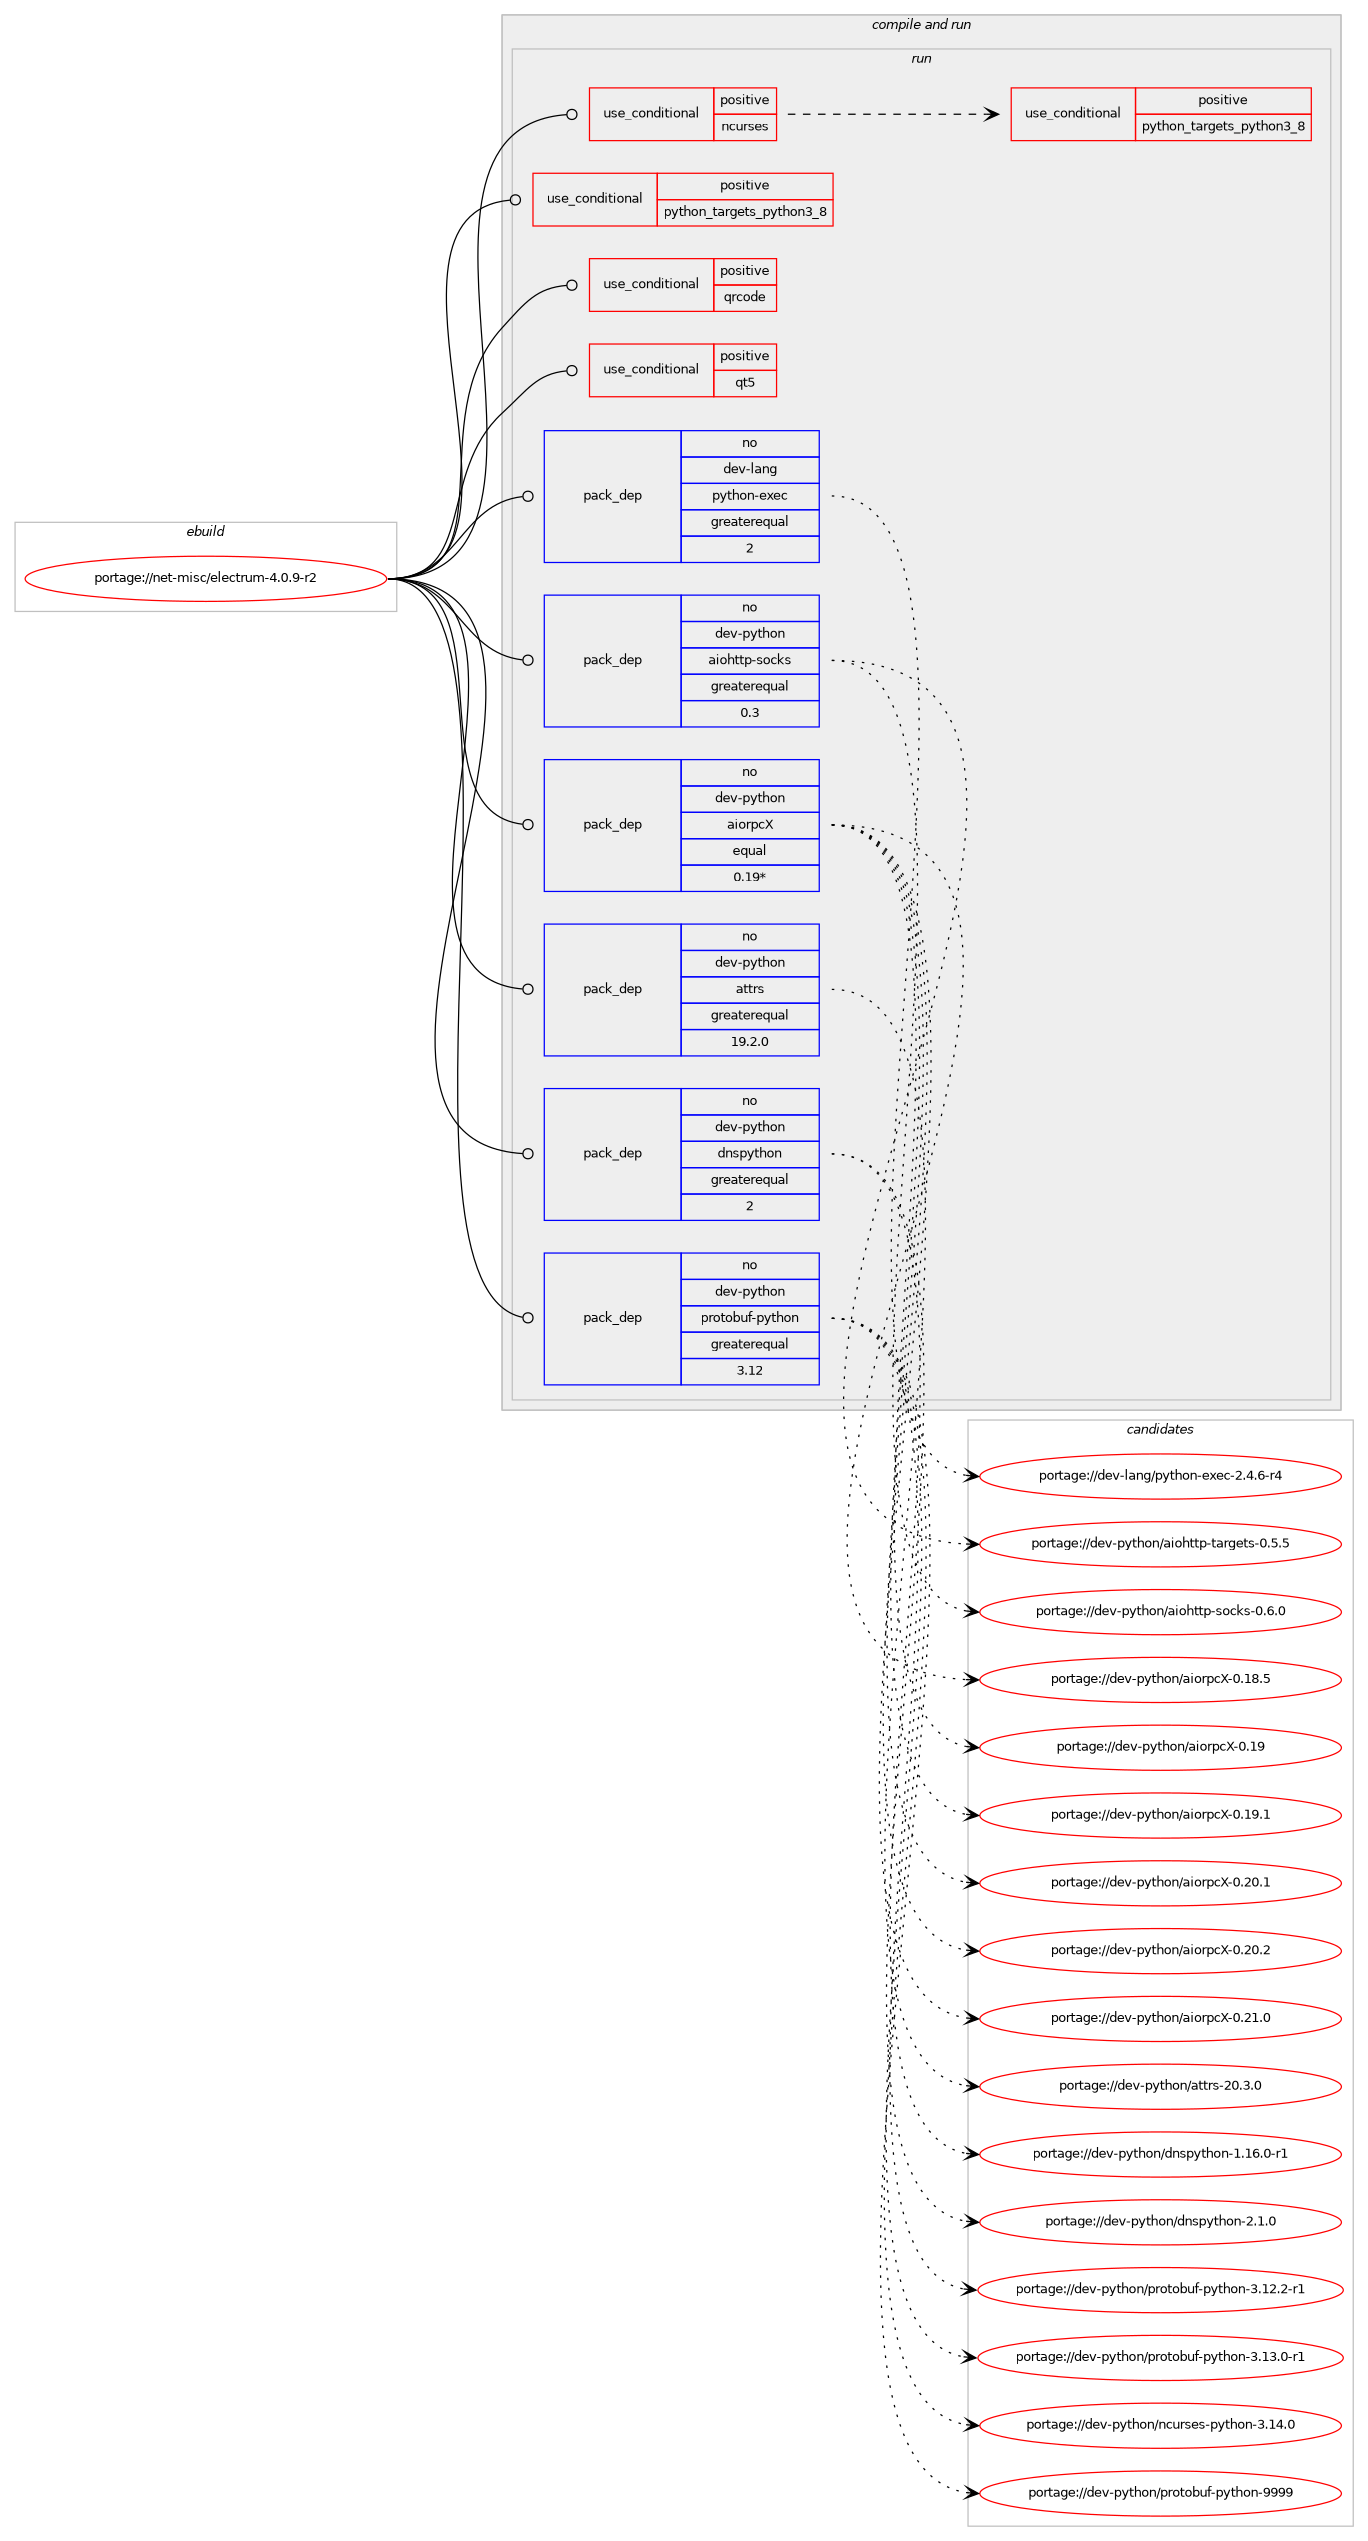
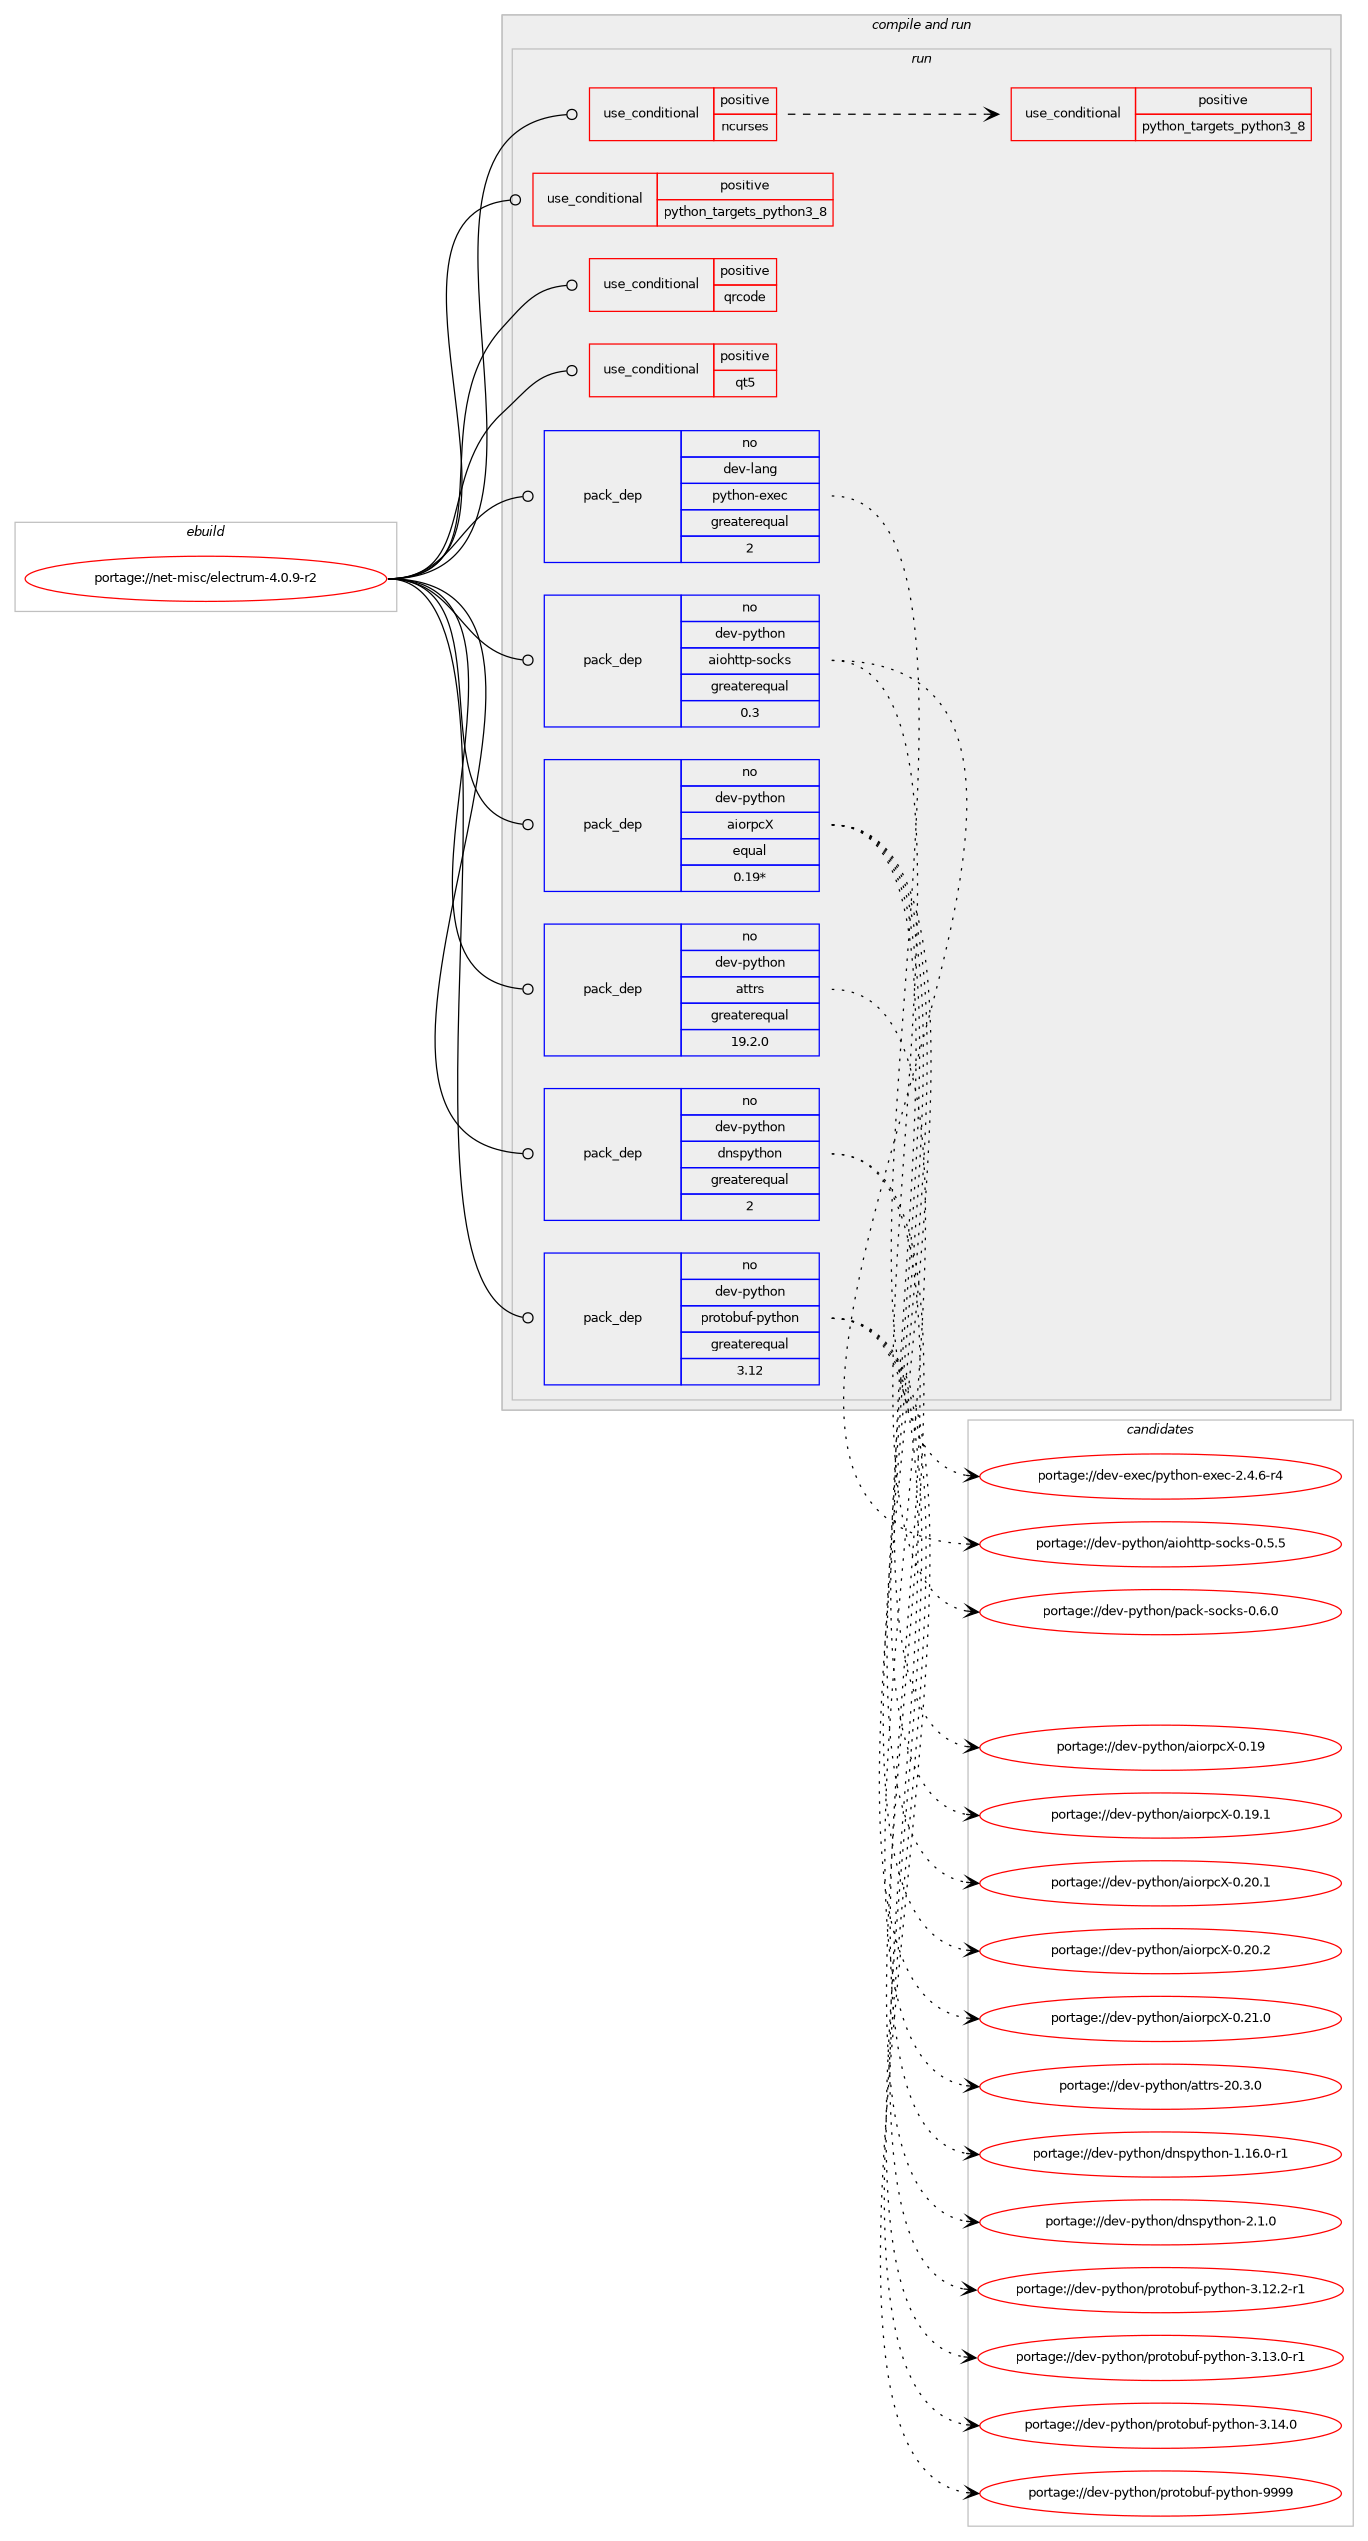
(1161, 1477) -> (1161, 1477)
(1161, 1544) -> (1161, 1544)
(1161, 1612) -> (1161, 1612)
(1161, 1680) -> none
(1161, 2426) -> (1161, 2426)
